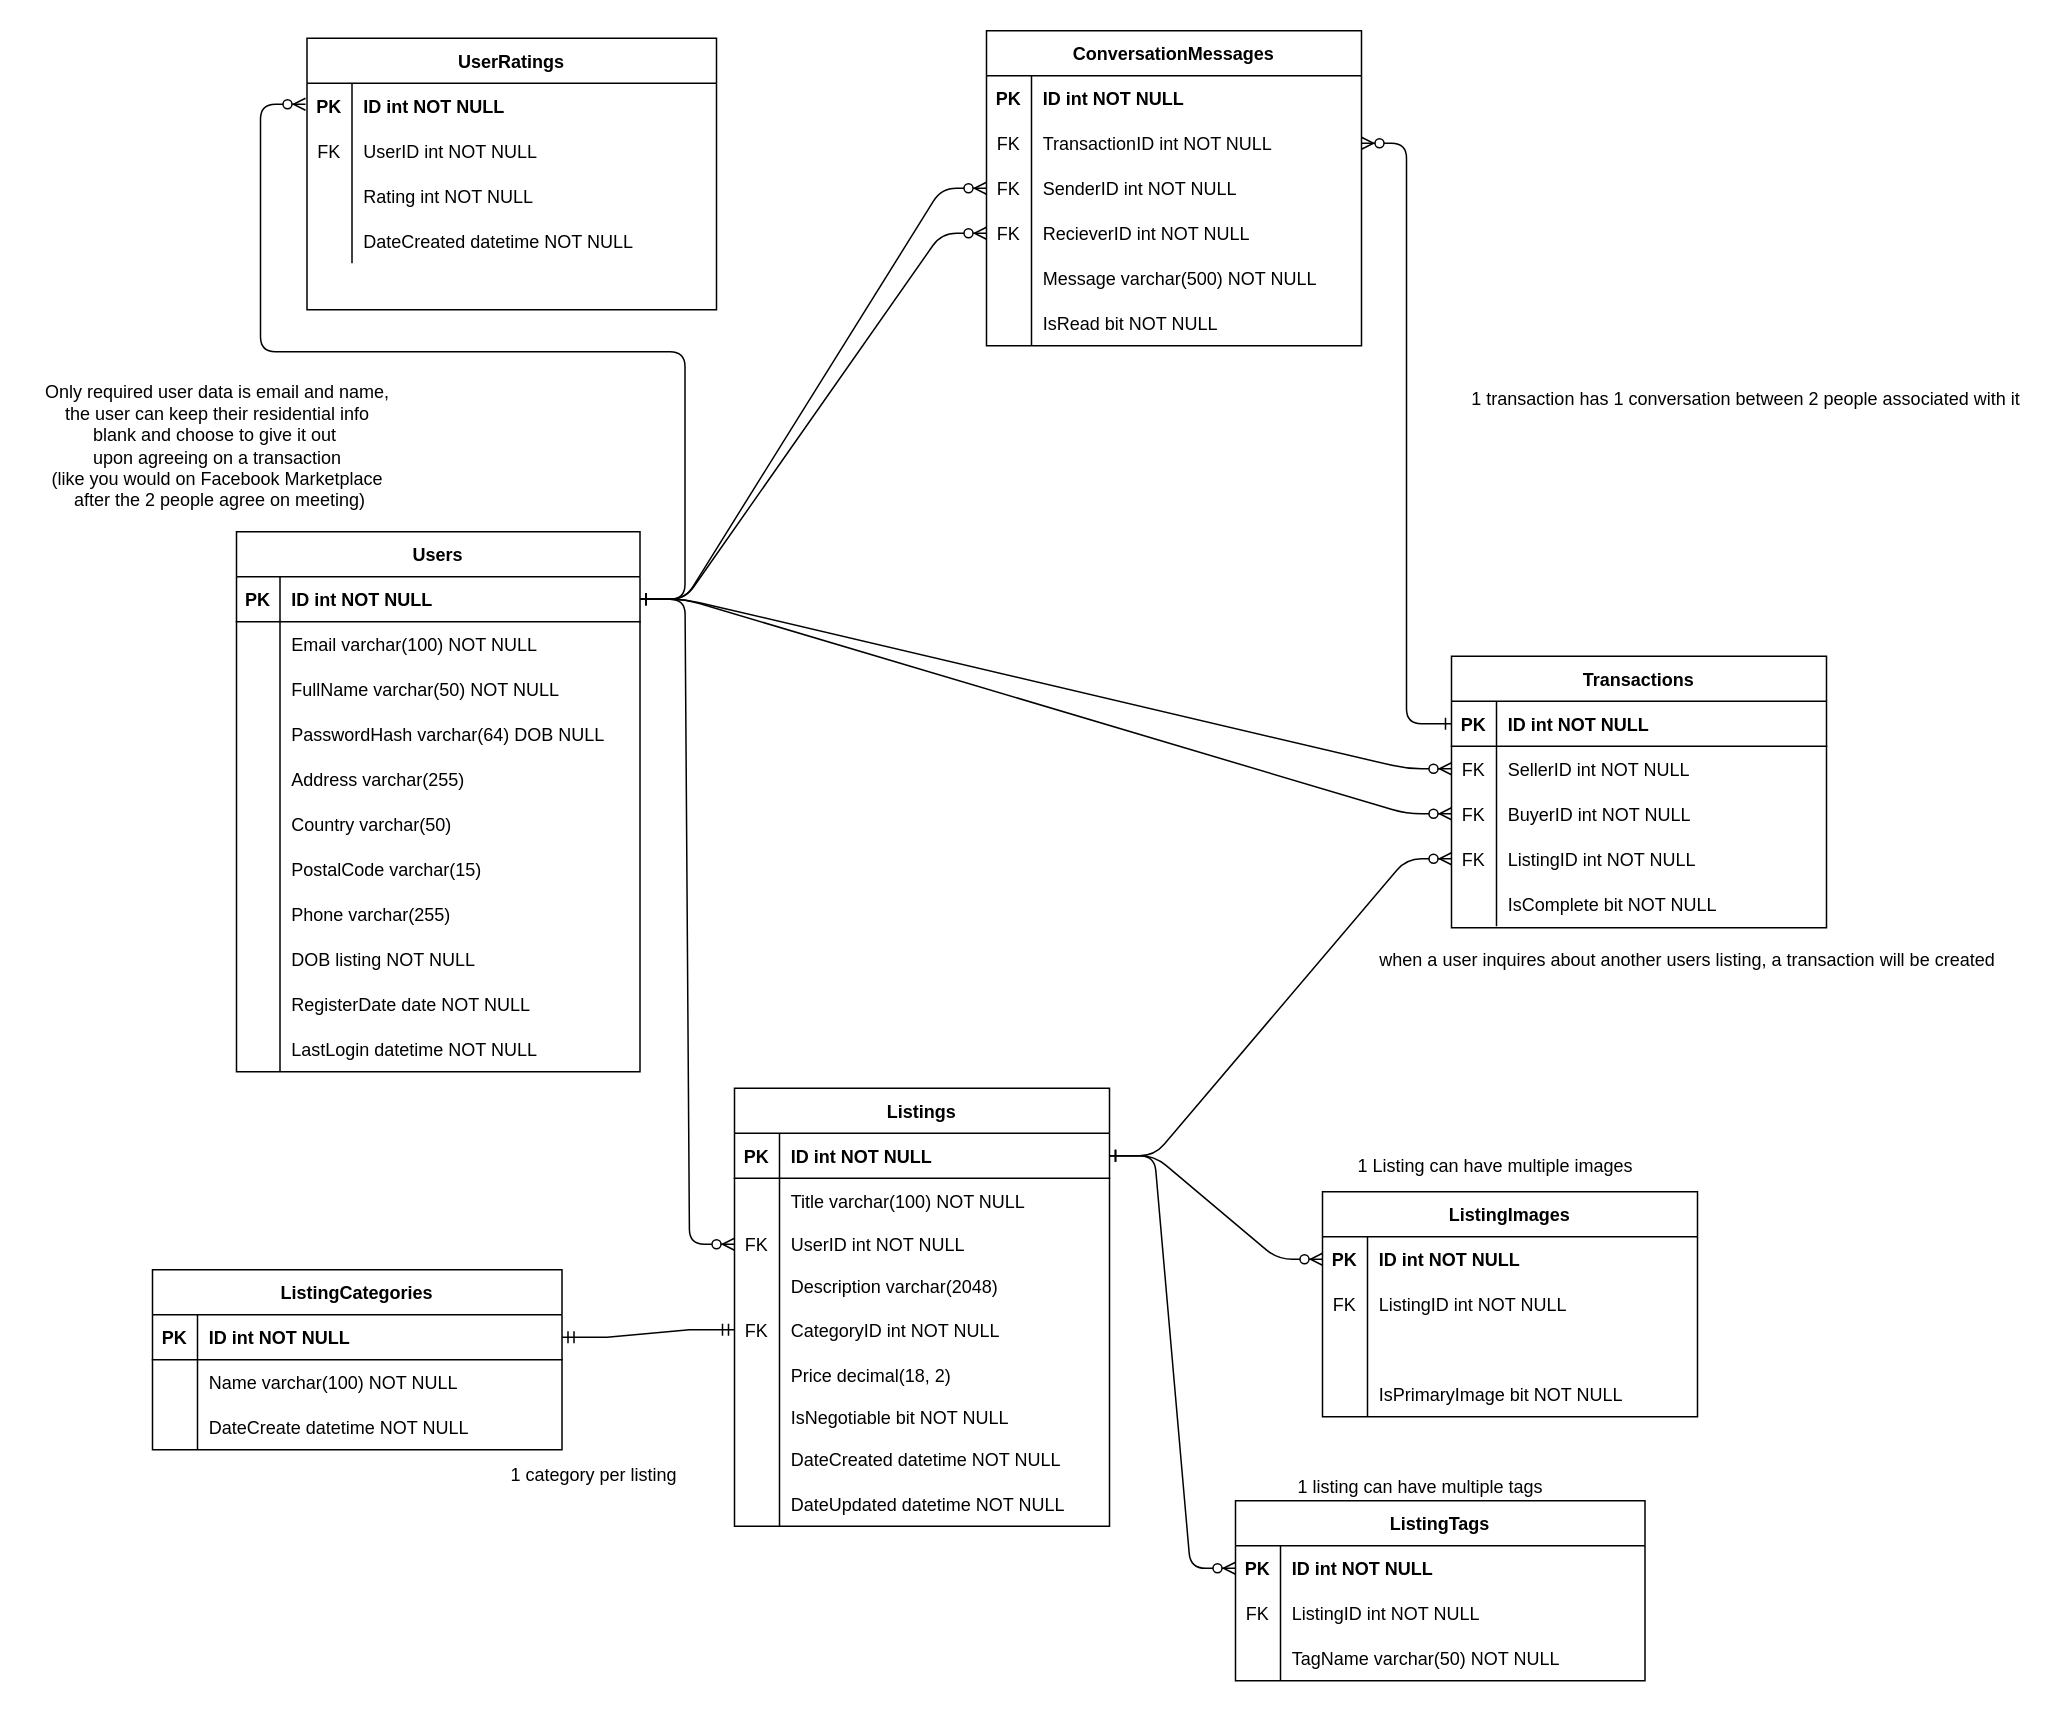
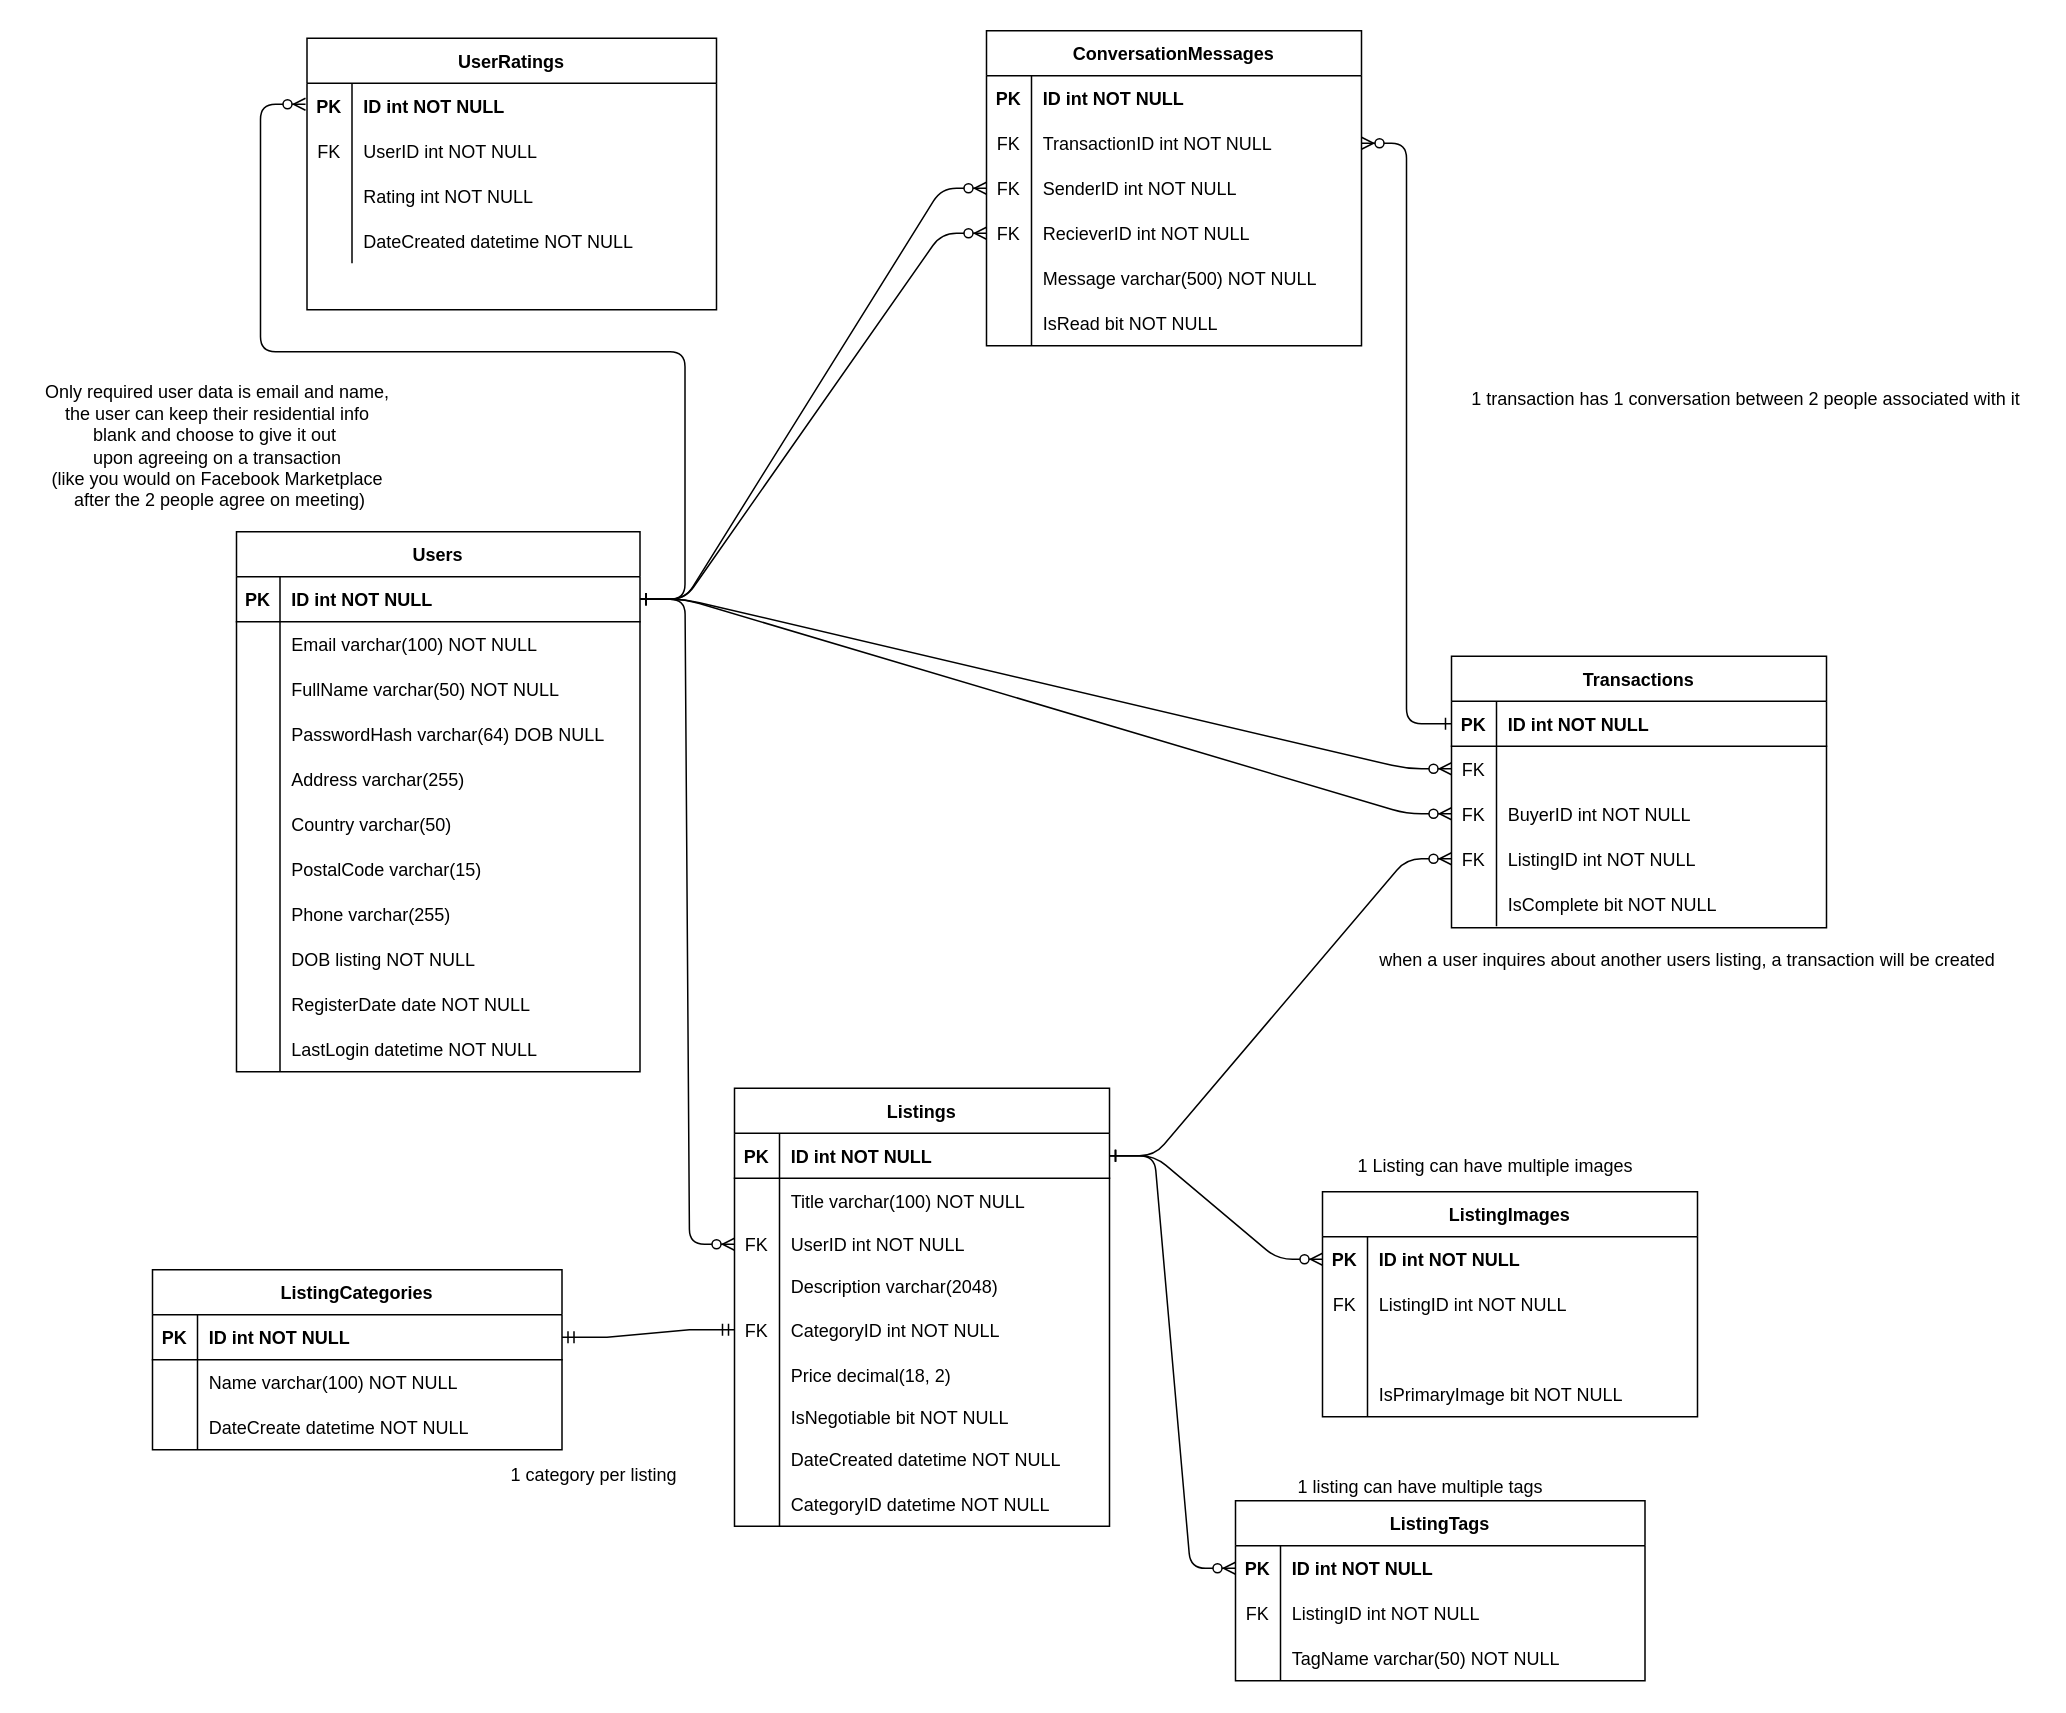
(1661, 769) -> none
(927, 1505) -> (922, 1505)
